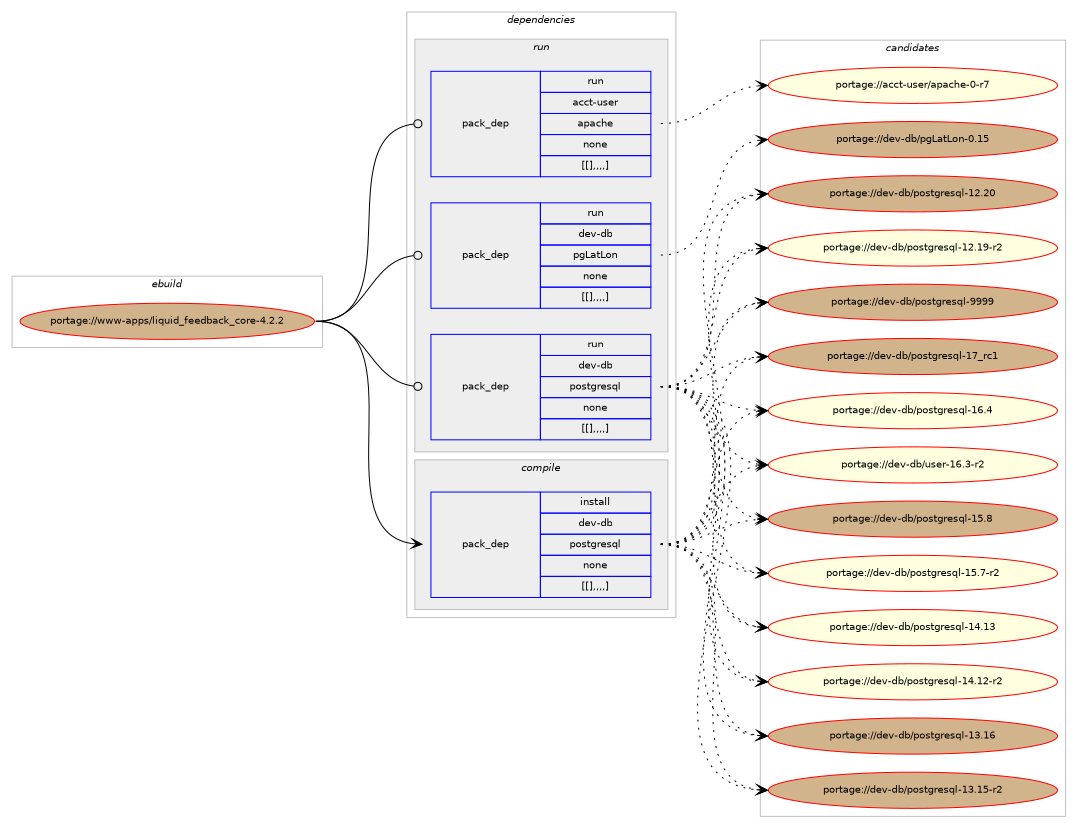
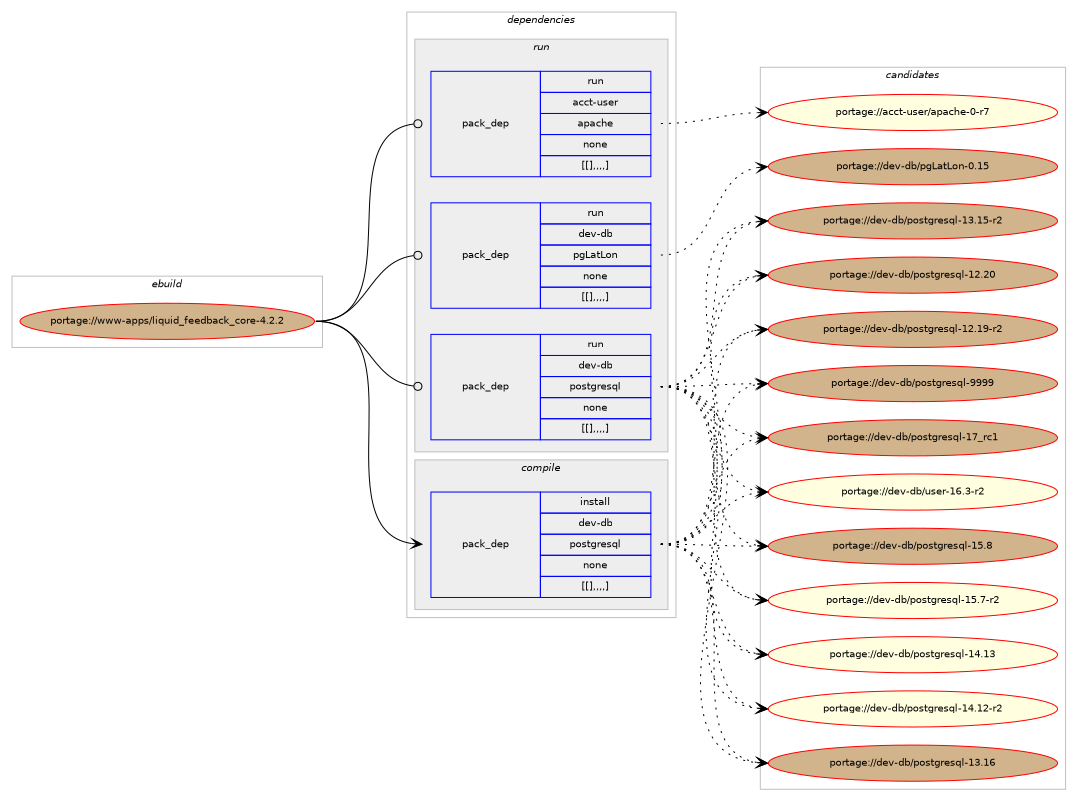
(913, 248) -> (913, 329)
(913, 411) -> none
